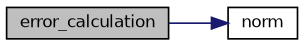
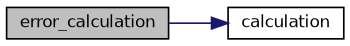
(263, 23) -> (286, 23)
